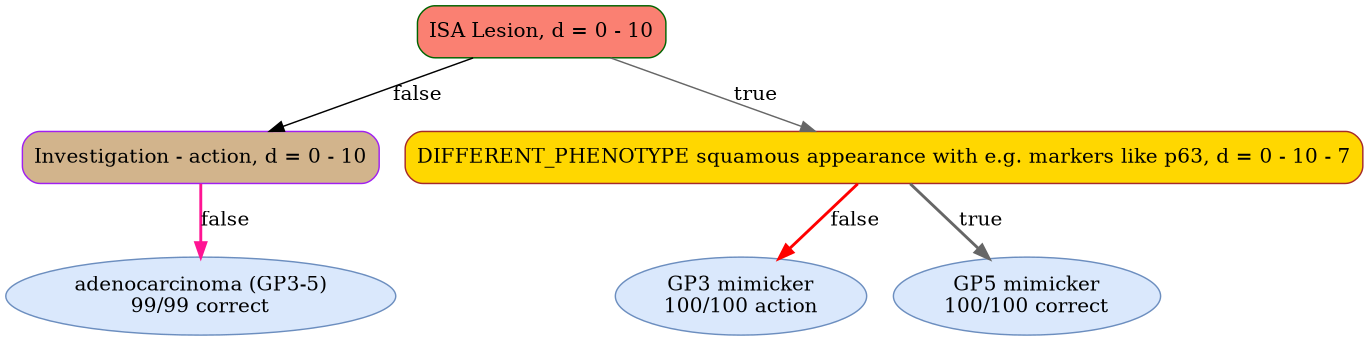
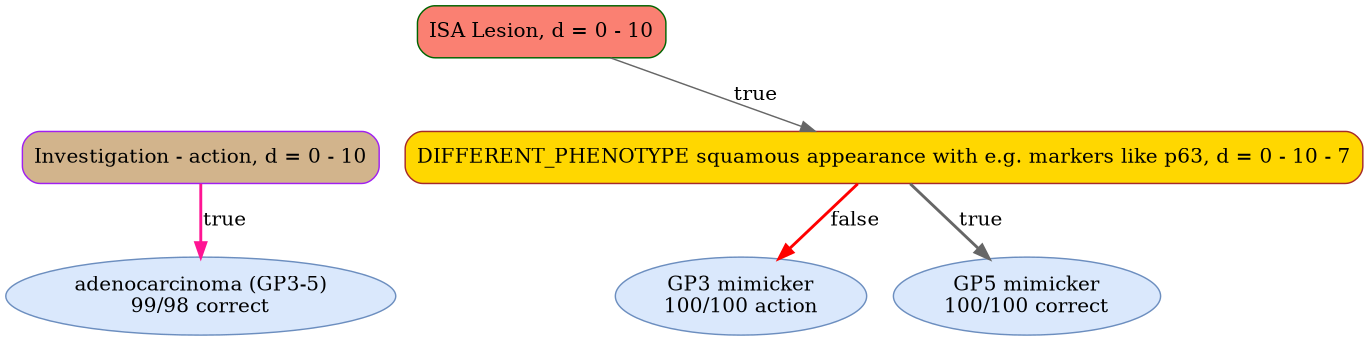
(378, 92) -> none
(225, 220) -> (225, 220)
(201, 306) -> (201, 306)
